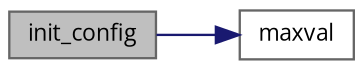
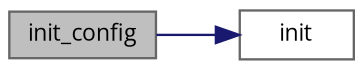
(297, 35) -> (297, 35)
